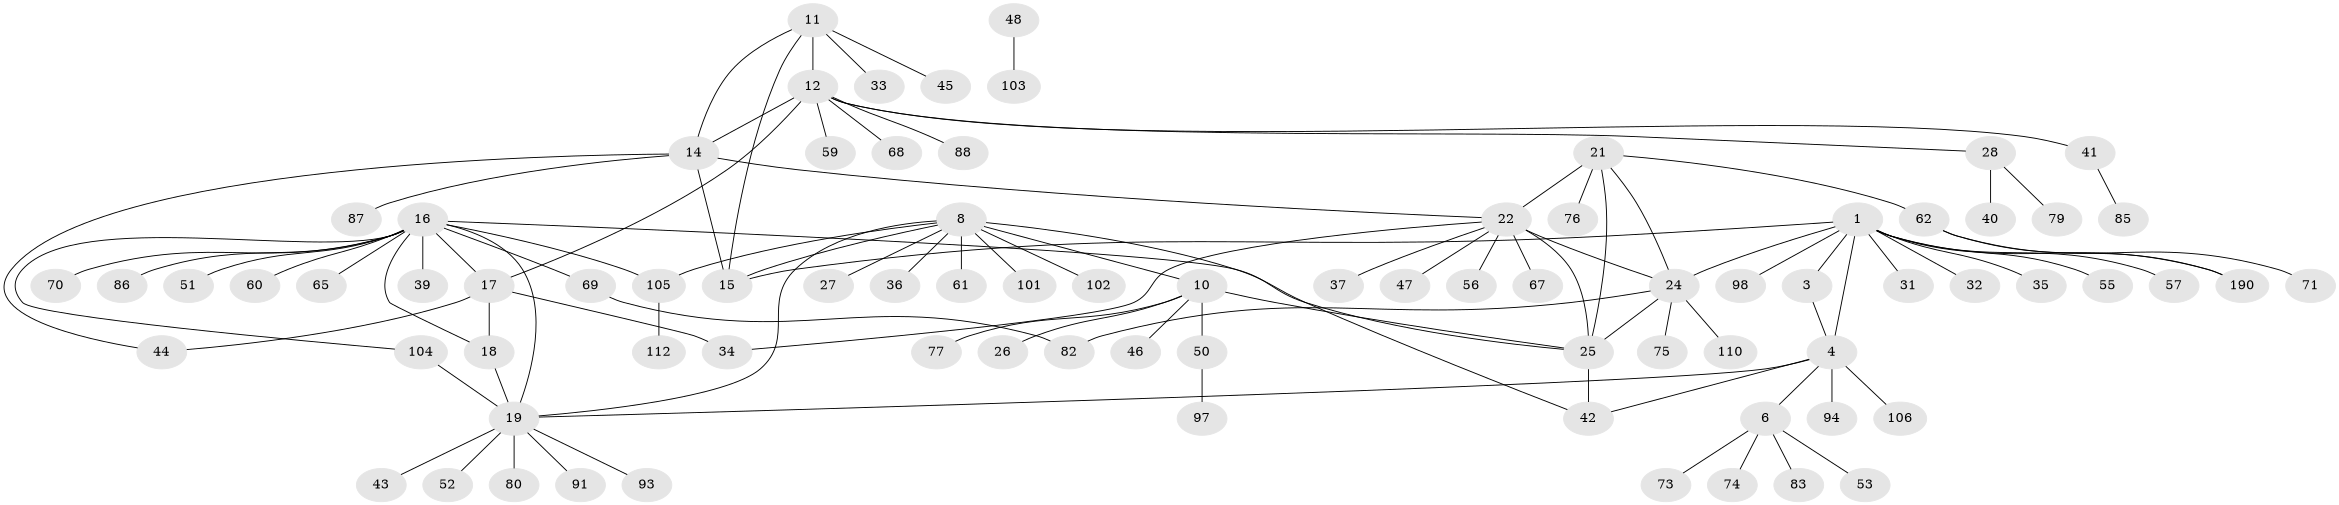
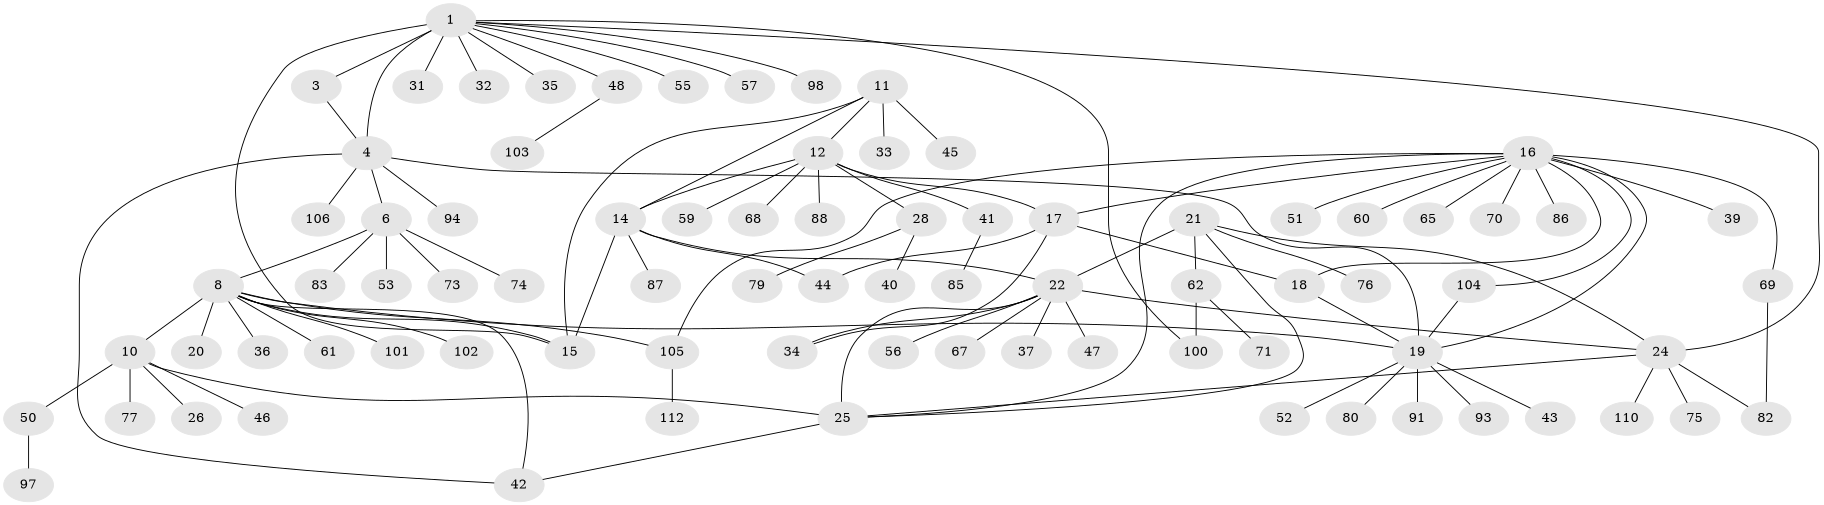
none -> (536, 51)
none -> (304, 255)
(829, 286) -> (196, 352)
(2242, 286) -> (1196, 352)
